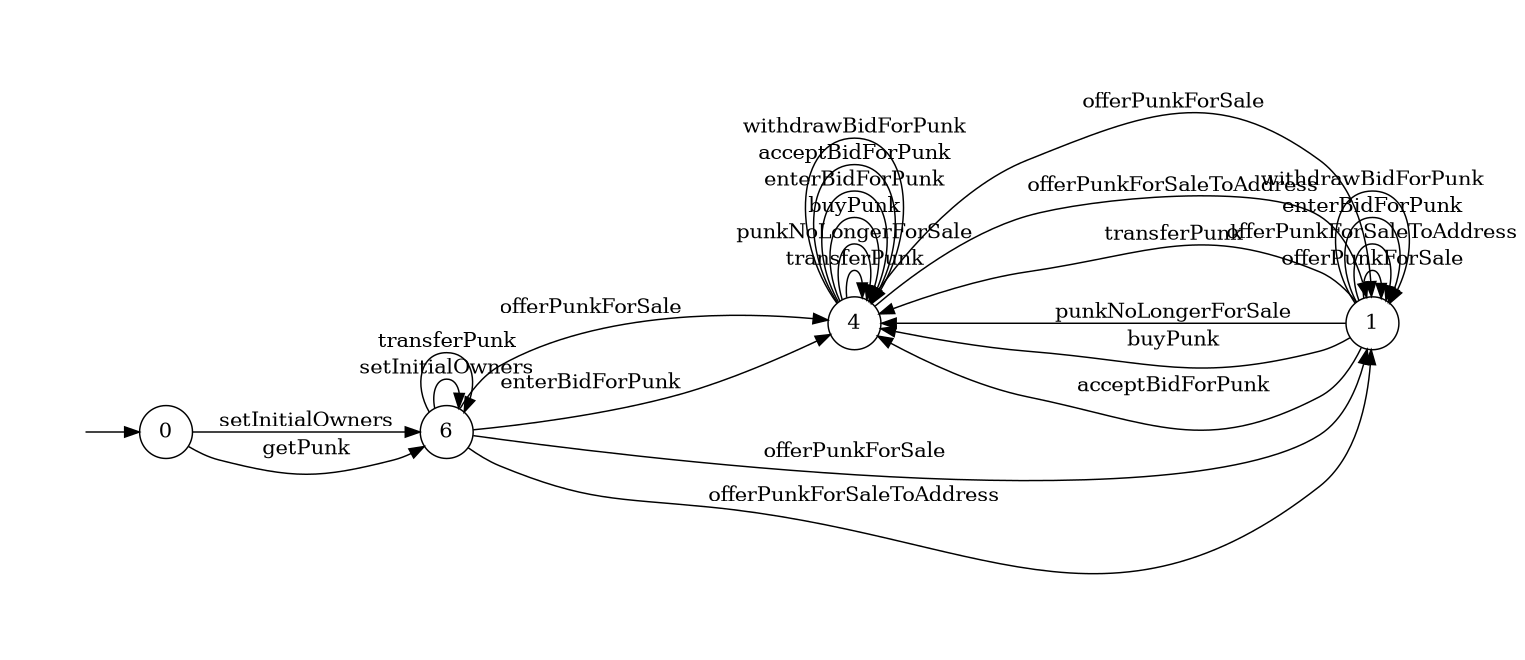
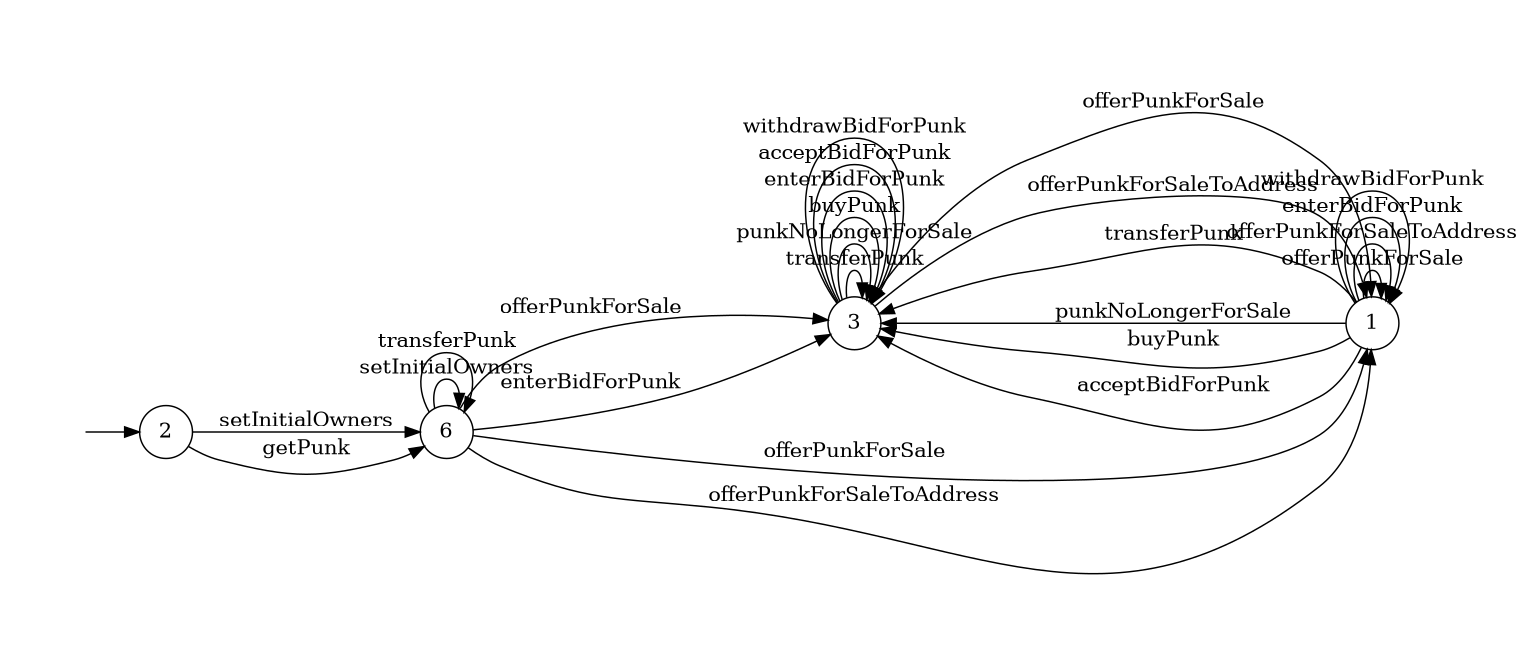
(854, 323) -> (854, 323)
(166, 432) -> (166, 432)
